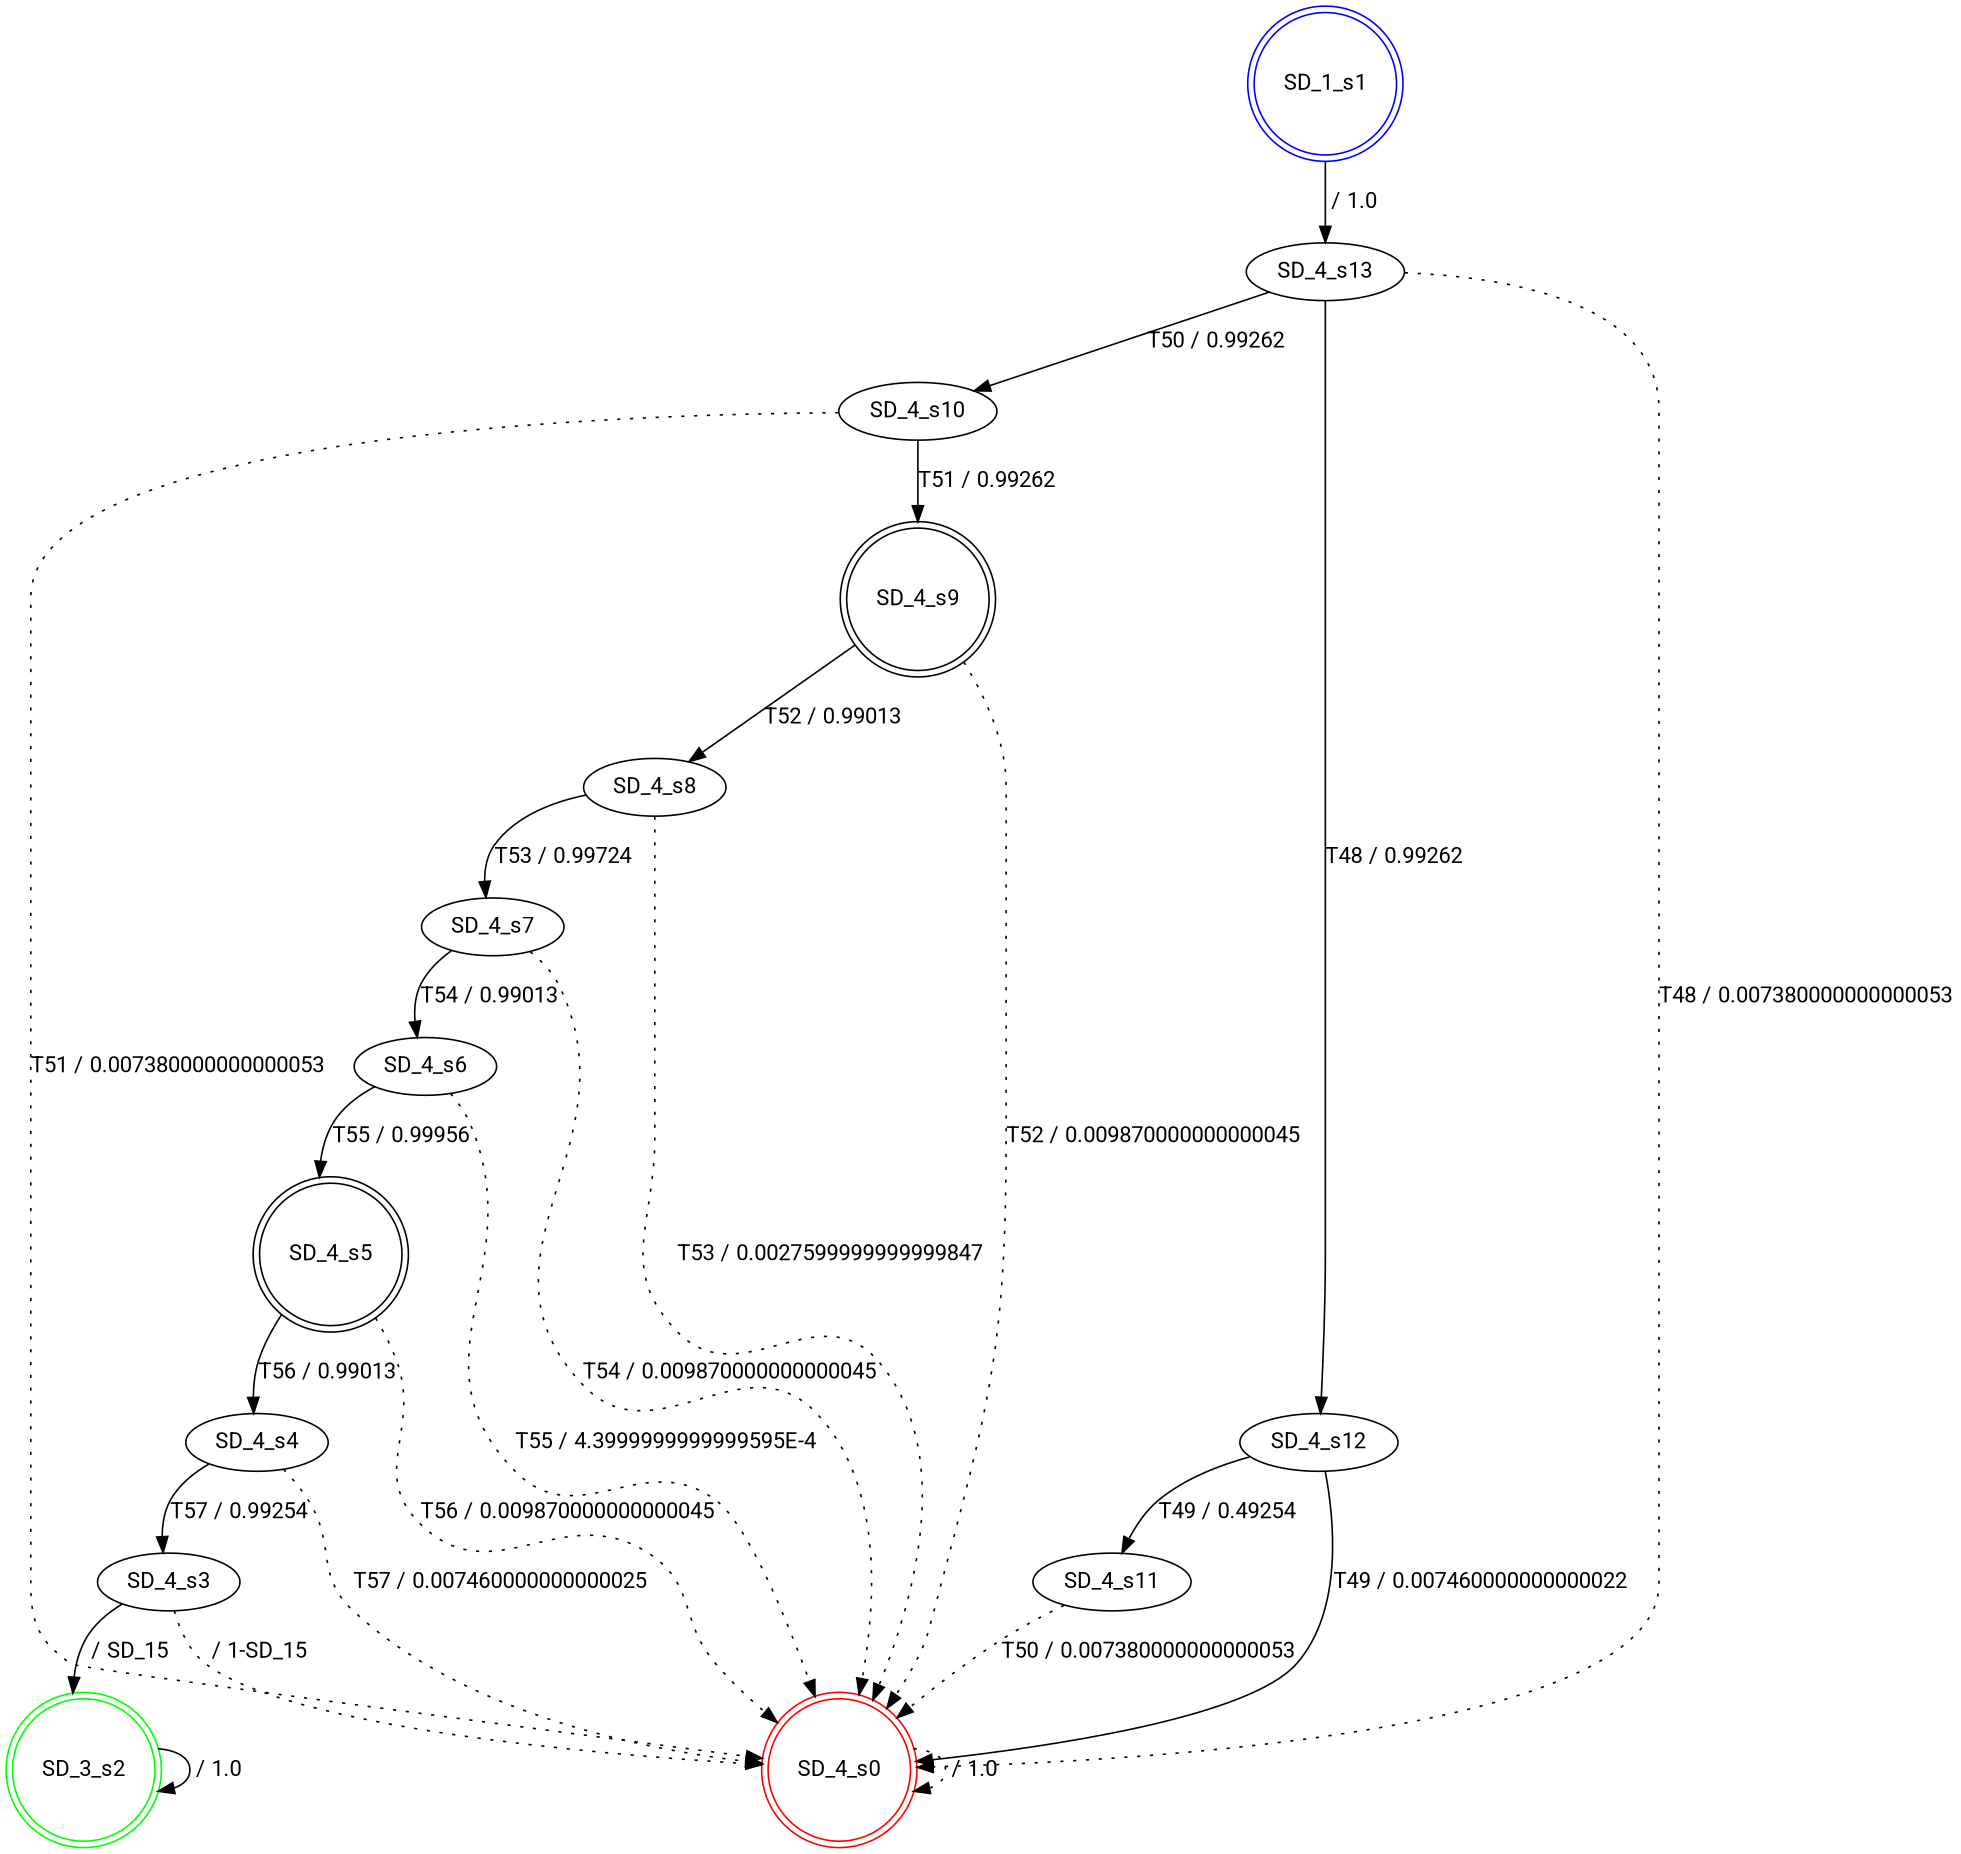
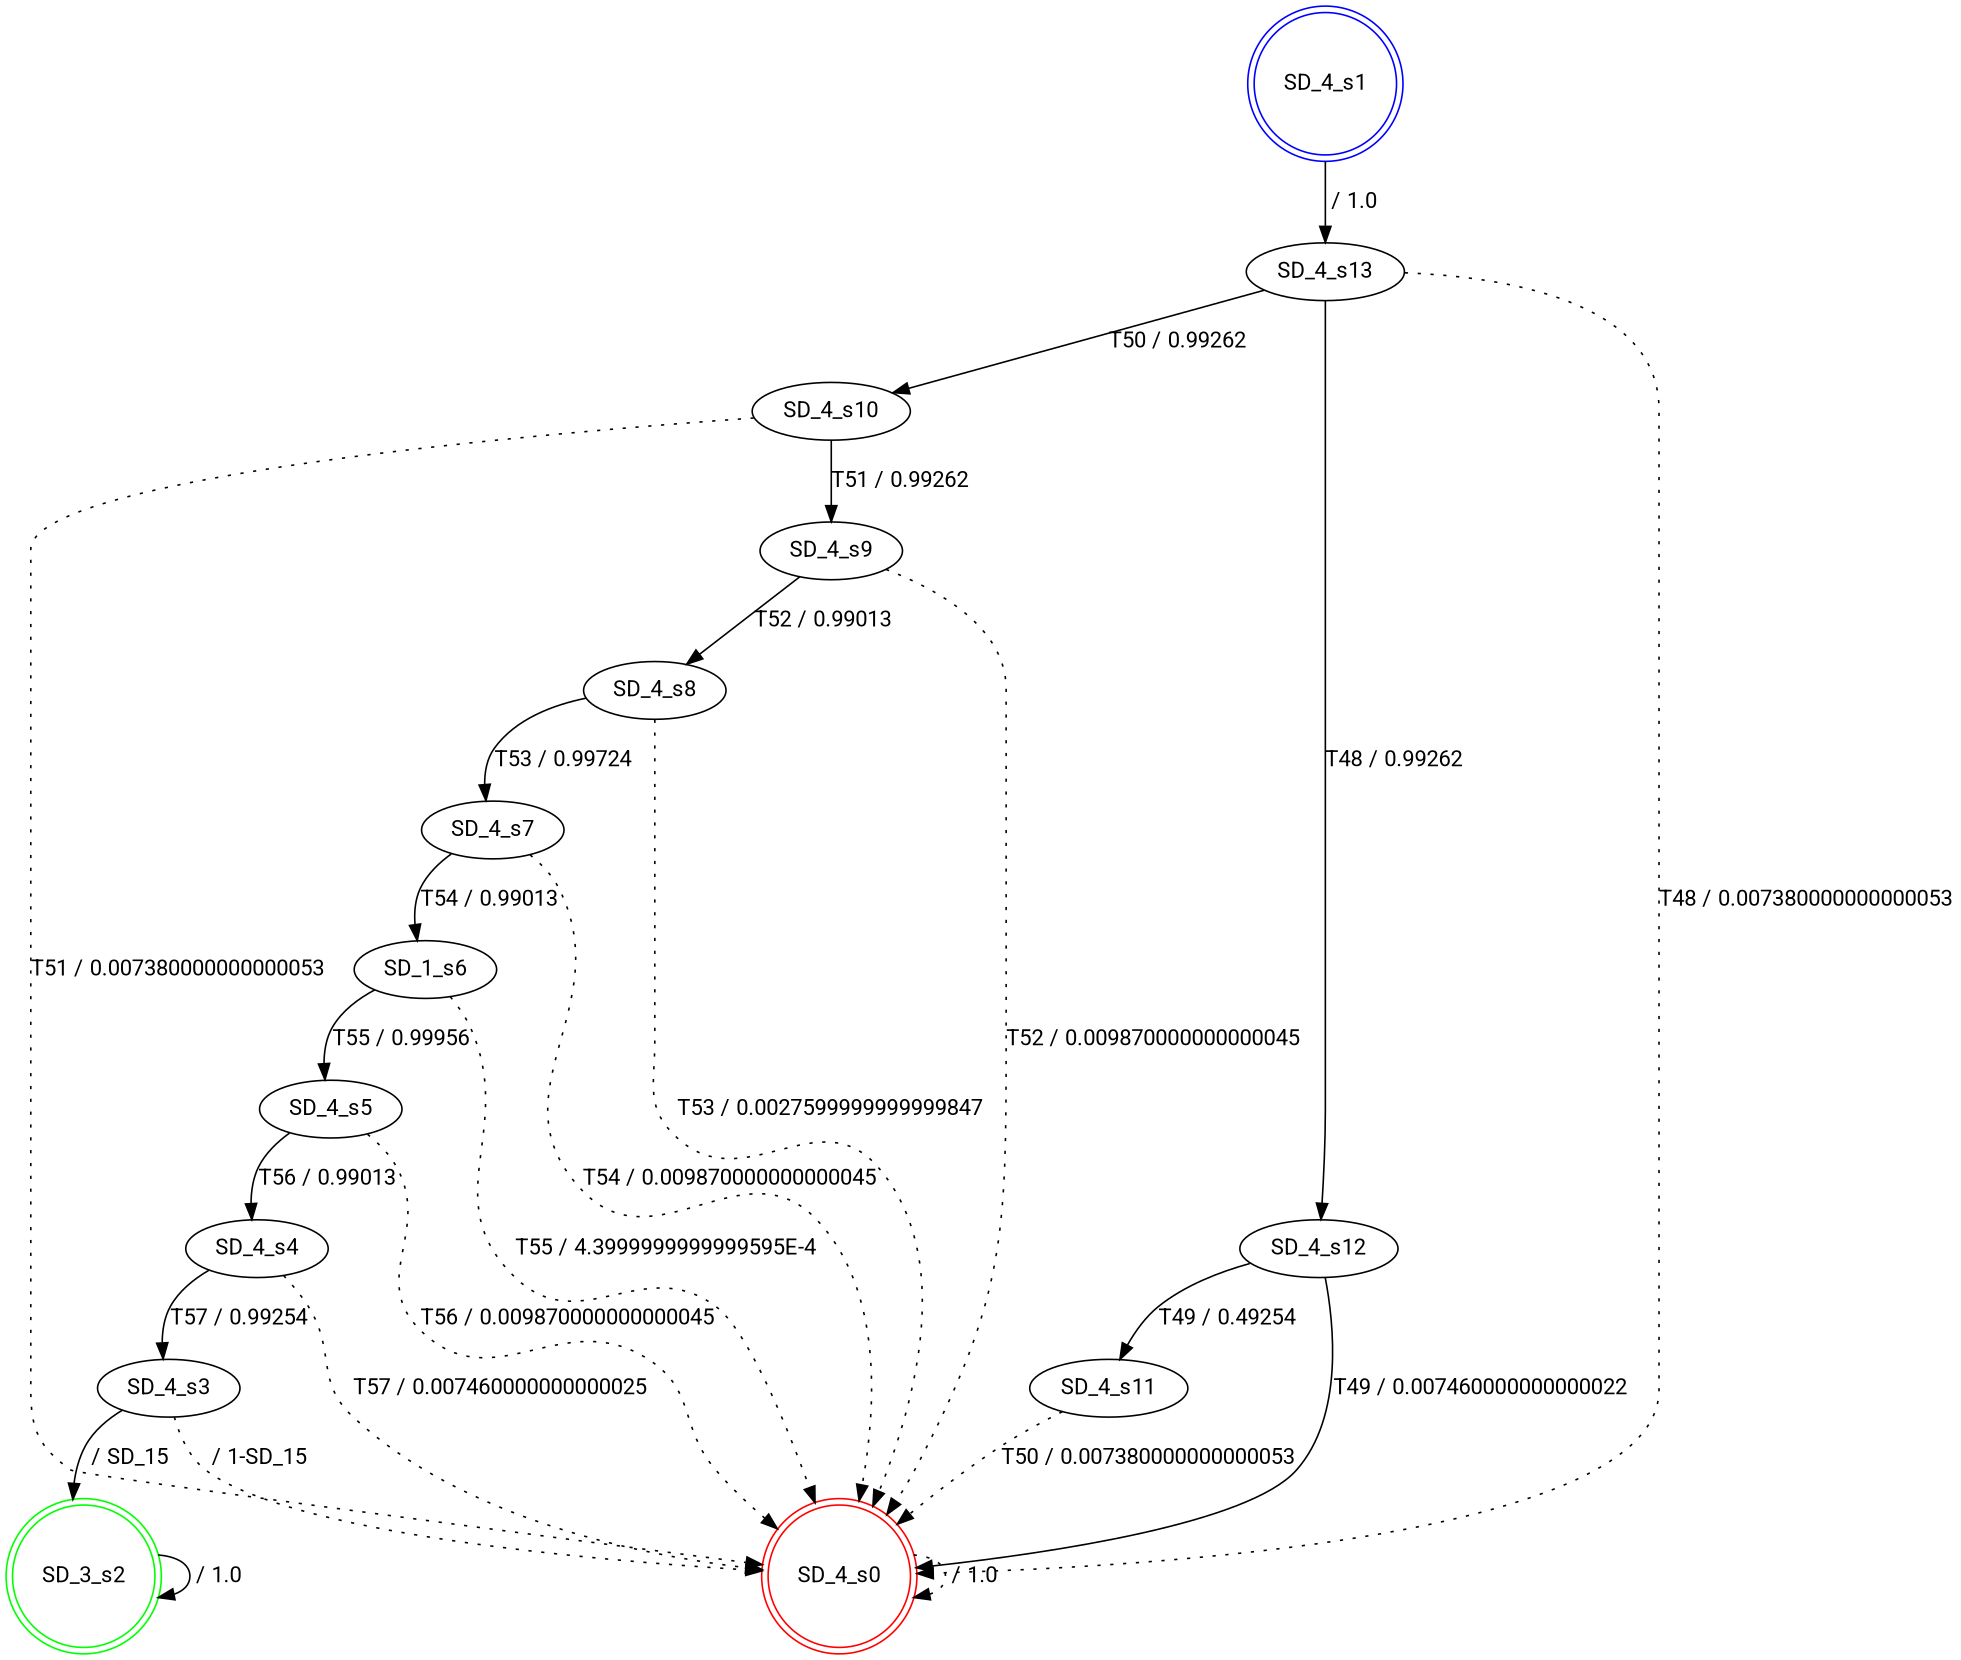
(1325, 84) -> (1325, 84)
(918, 599) -> (831, 551)
(425, 1066) -> (425, 970)
(331, 1254) -> (331, 1109)
